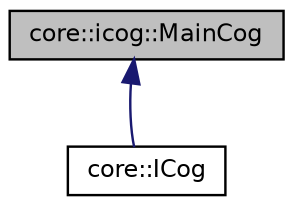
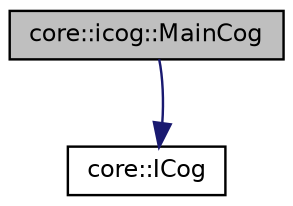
(131, 115) -> (163, 91)
